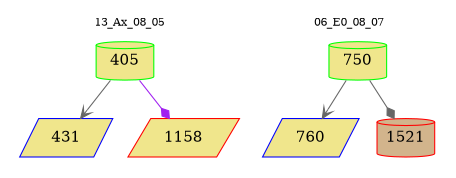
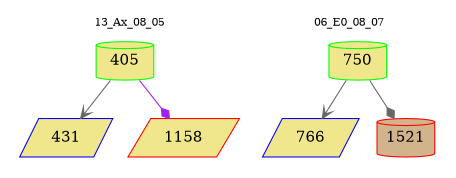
(311, 138) -> (311, 138)
